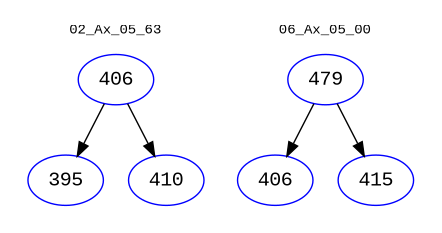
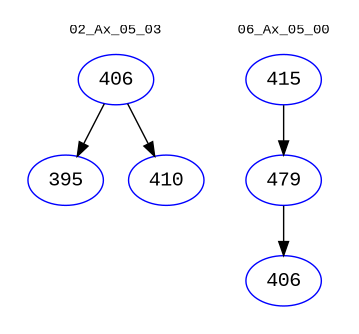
(116, 30) -> (116, 30)
(347, 124) -> (284, 123)
